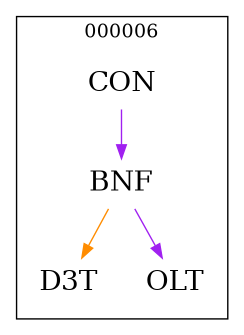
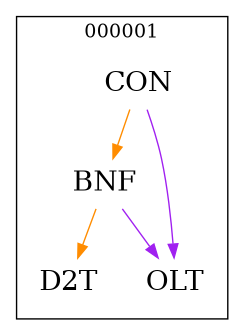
(122, 32) -> (122, 32)
(121, 127) -> (124, 127)
none -> (165, 176)
(69, 283) -> (69, 283)
